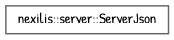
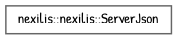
(87, 20) -> (89, 20)
